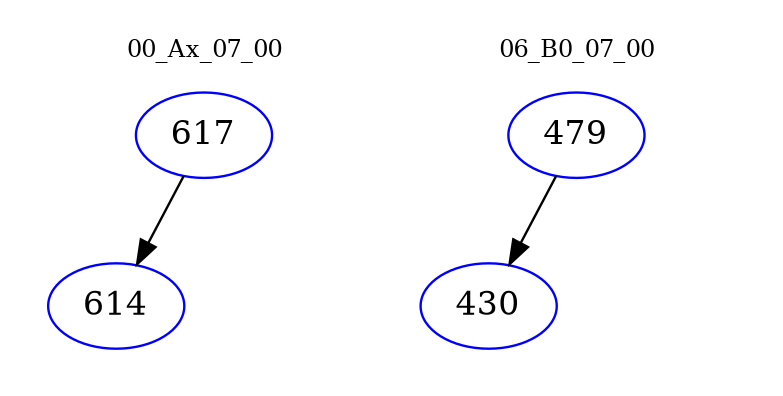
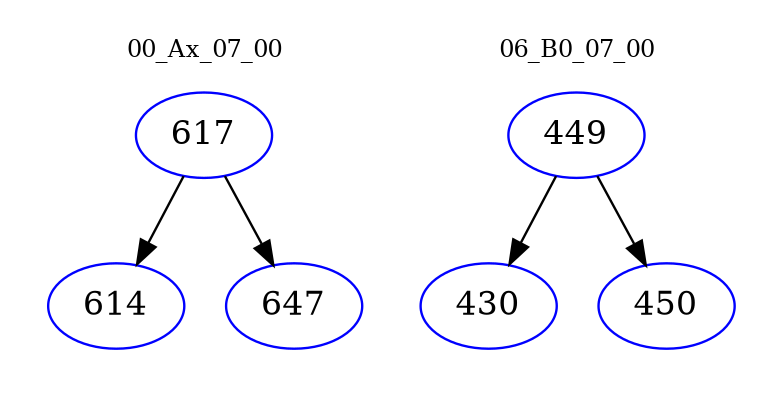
(576, 135) -> (576, 135)
none -> (294, 306)
none -> (667, 306)
